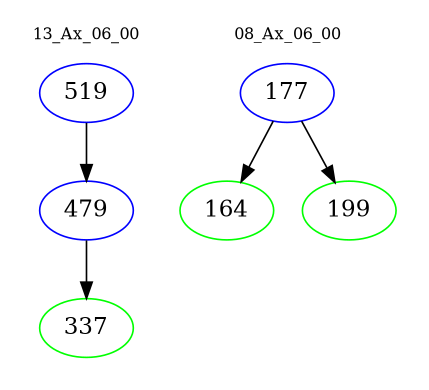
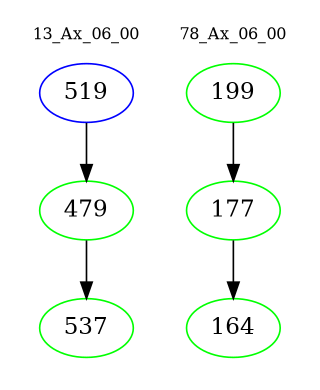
(288, 35) -> (233, 35)
(287, 93) -> (233, 211)
(314, 144) -> (233, 144)
(86, 211) -> (86, 211)
(86, 328) -> (86, 328)
